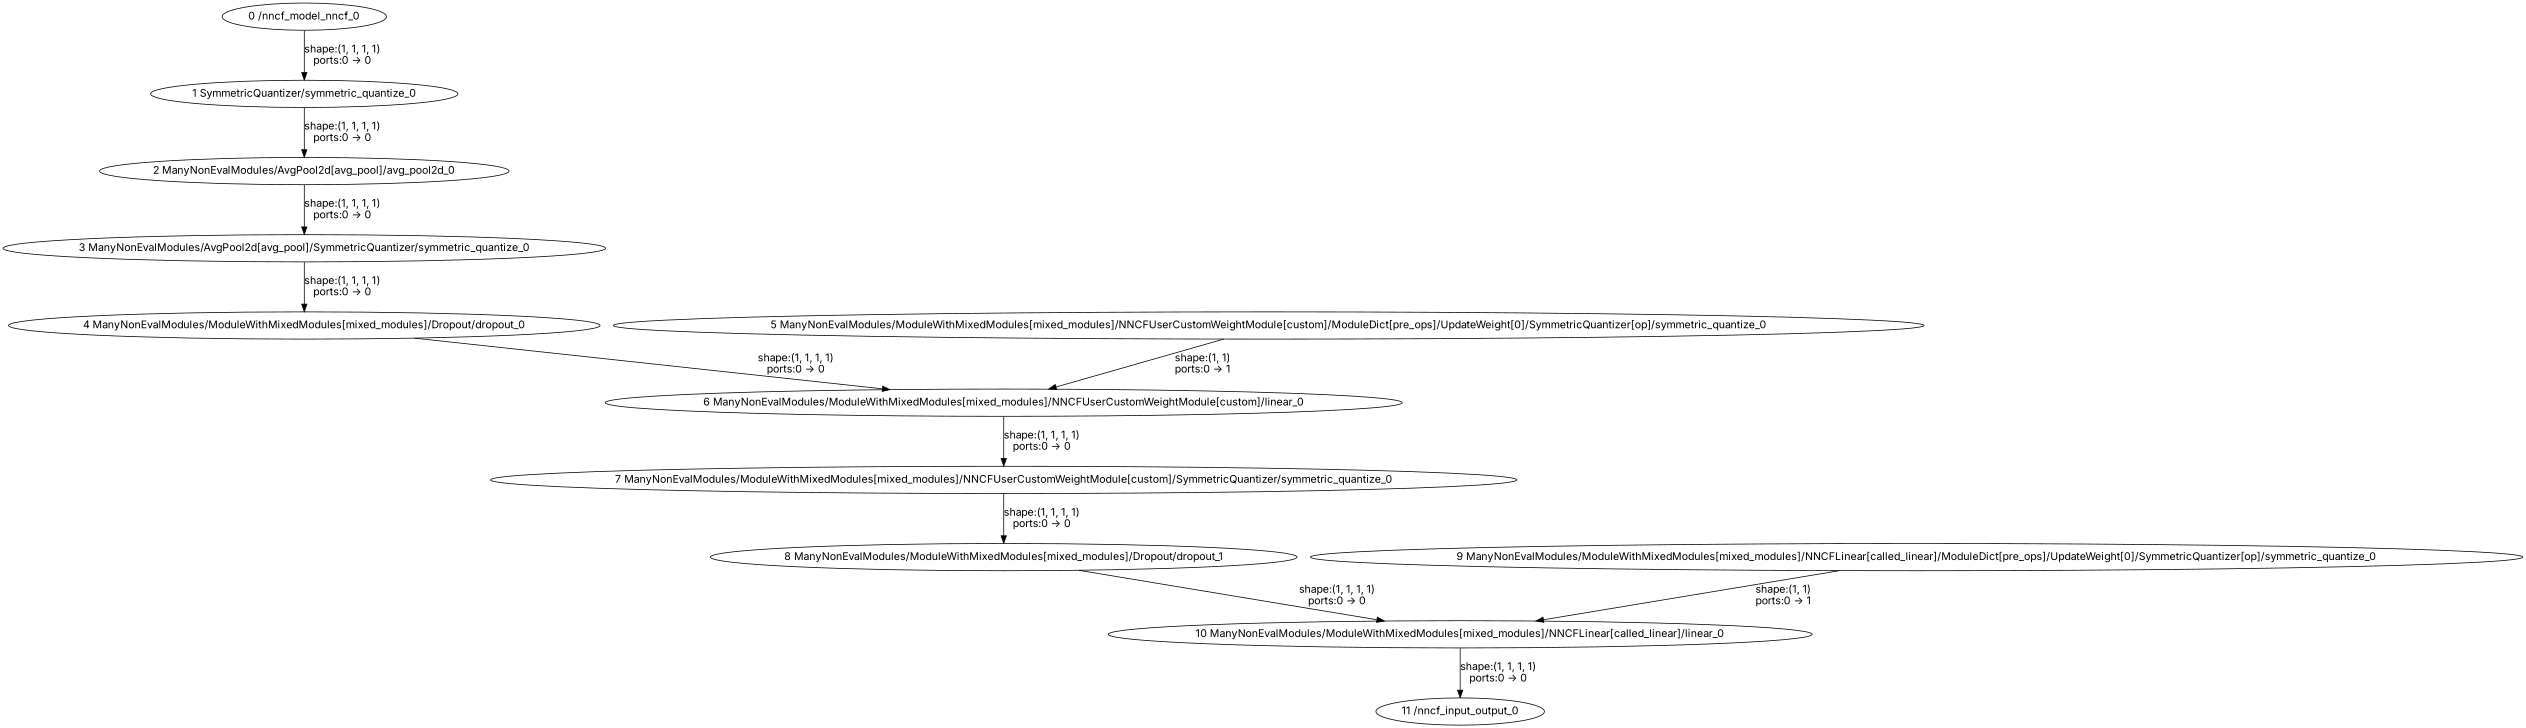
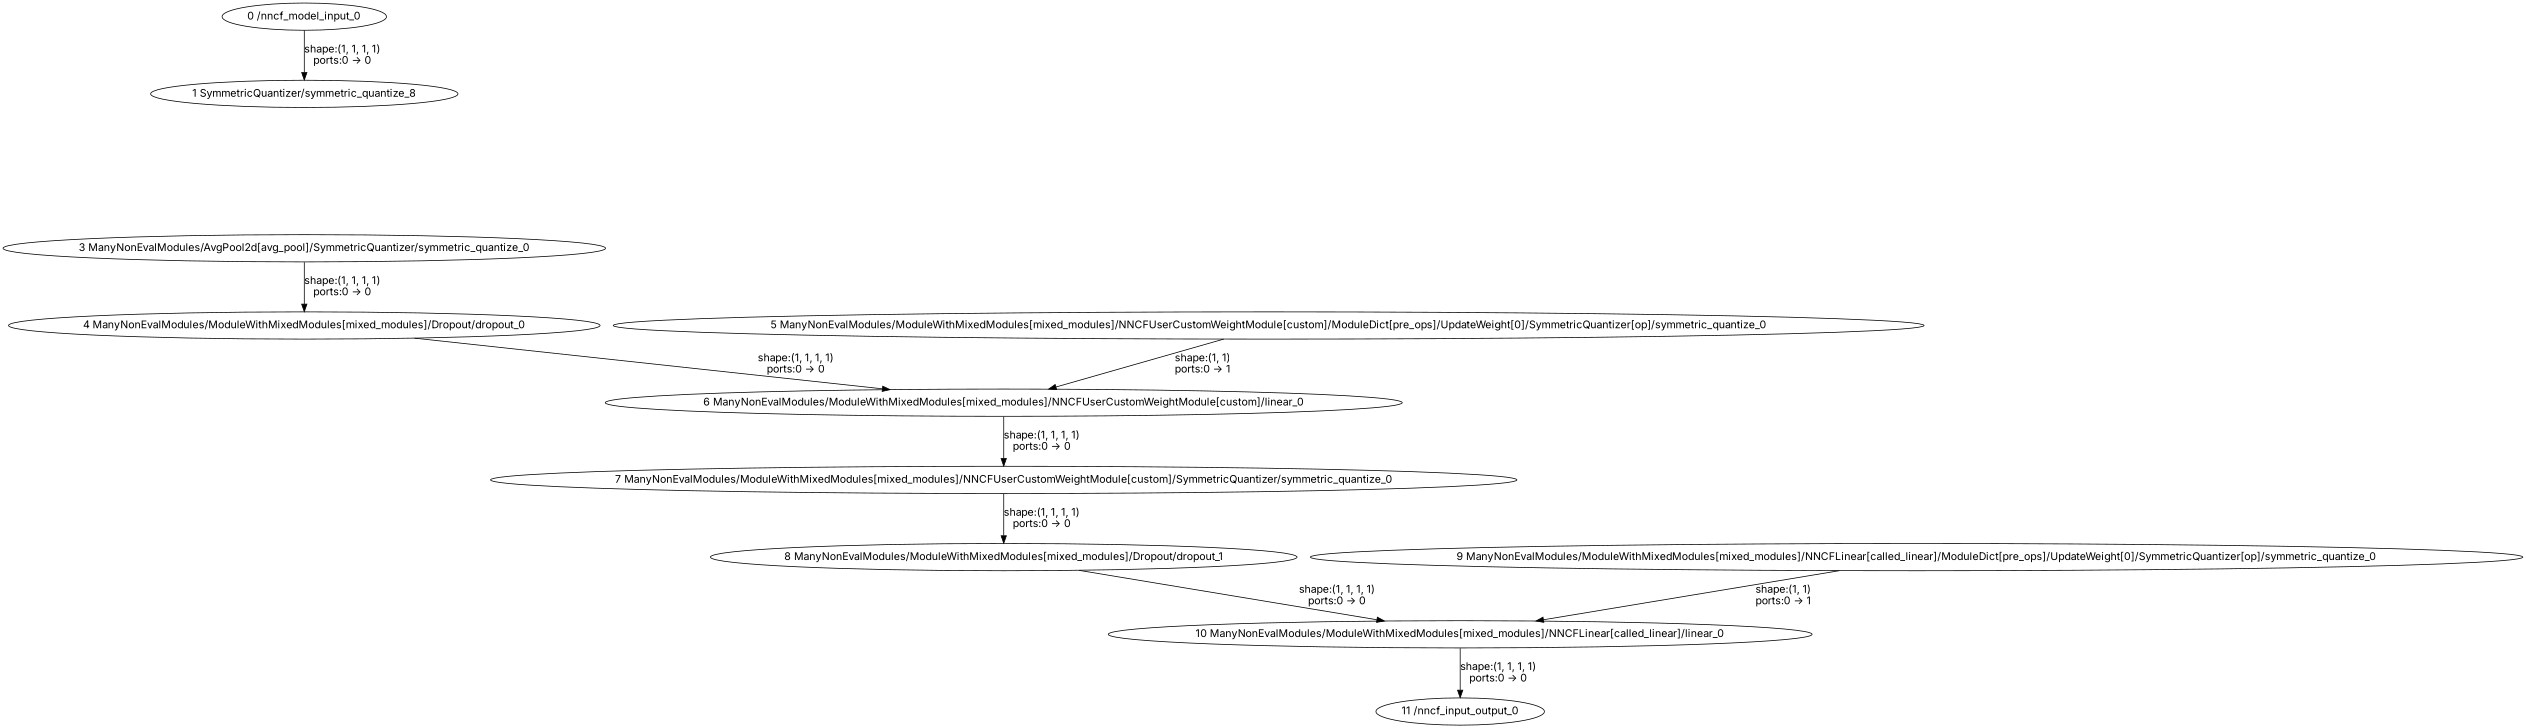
(304, 17) -> (304, 17)
(304, 94) -> (304, 94)
(304, 171) -> none
